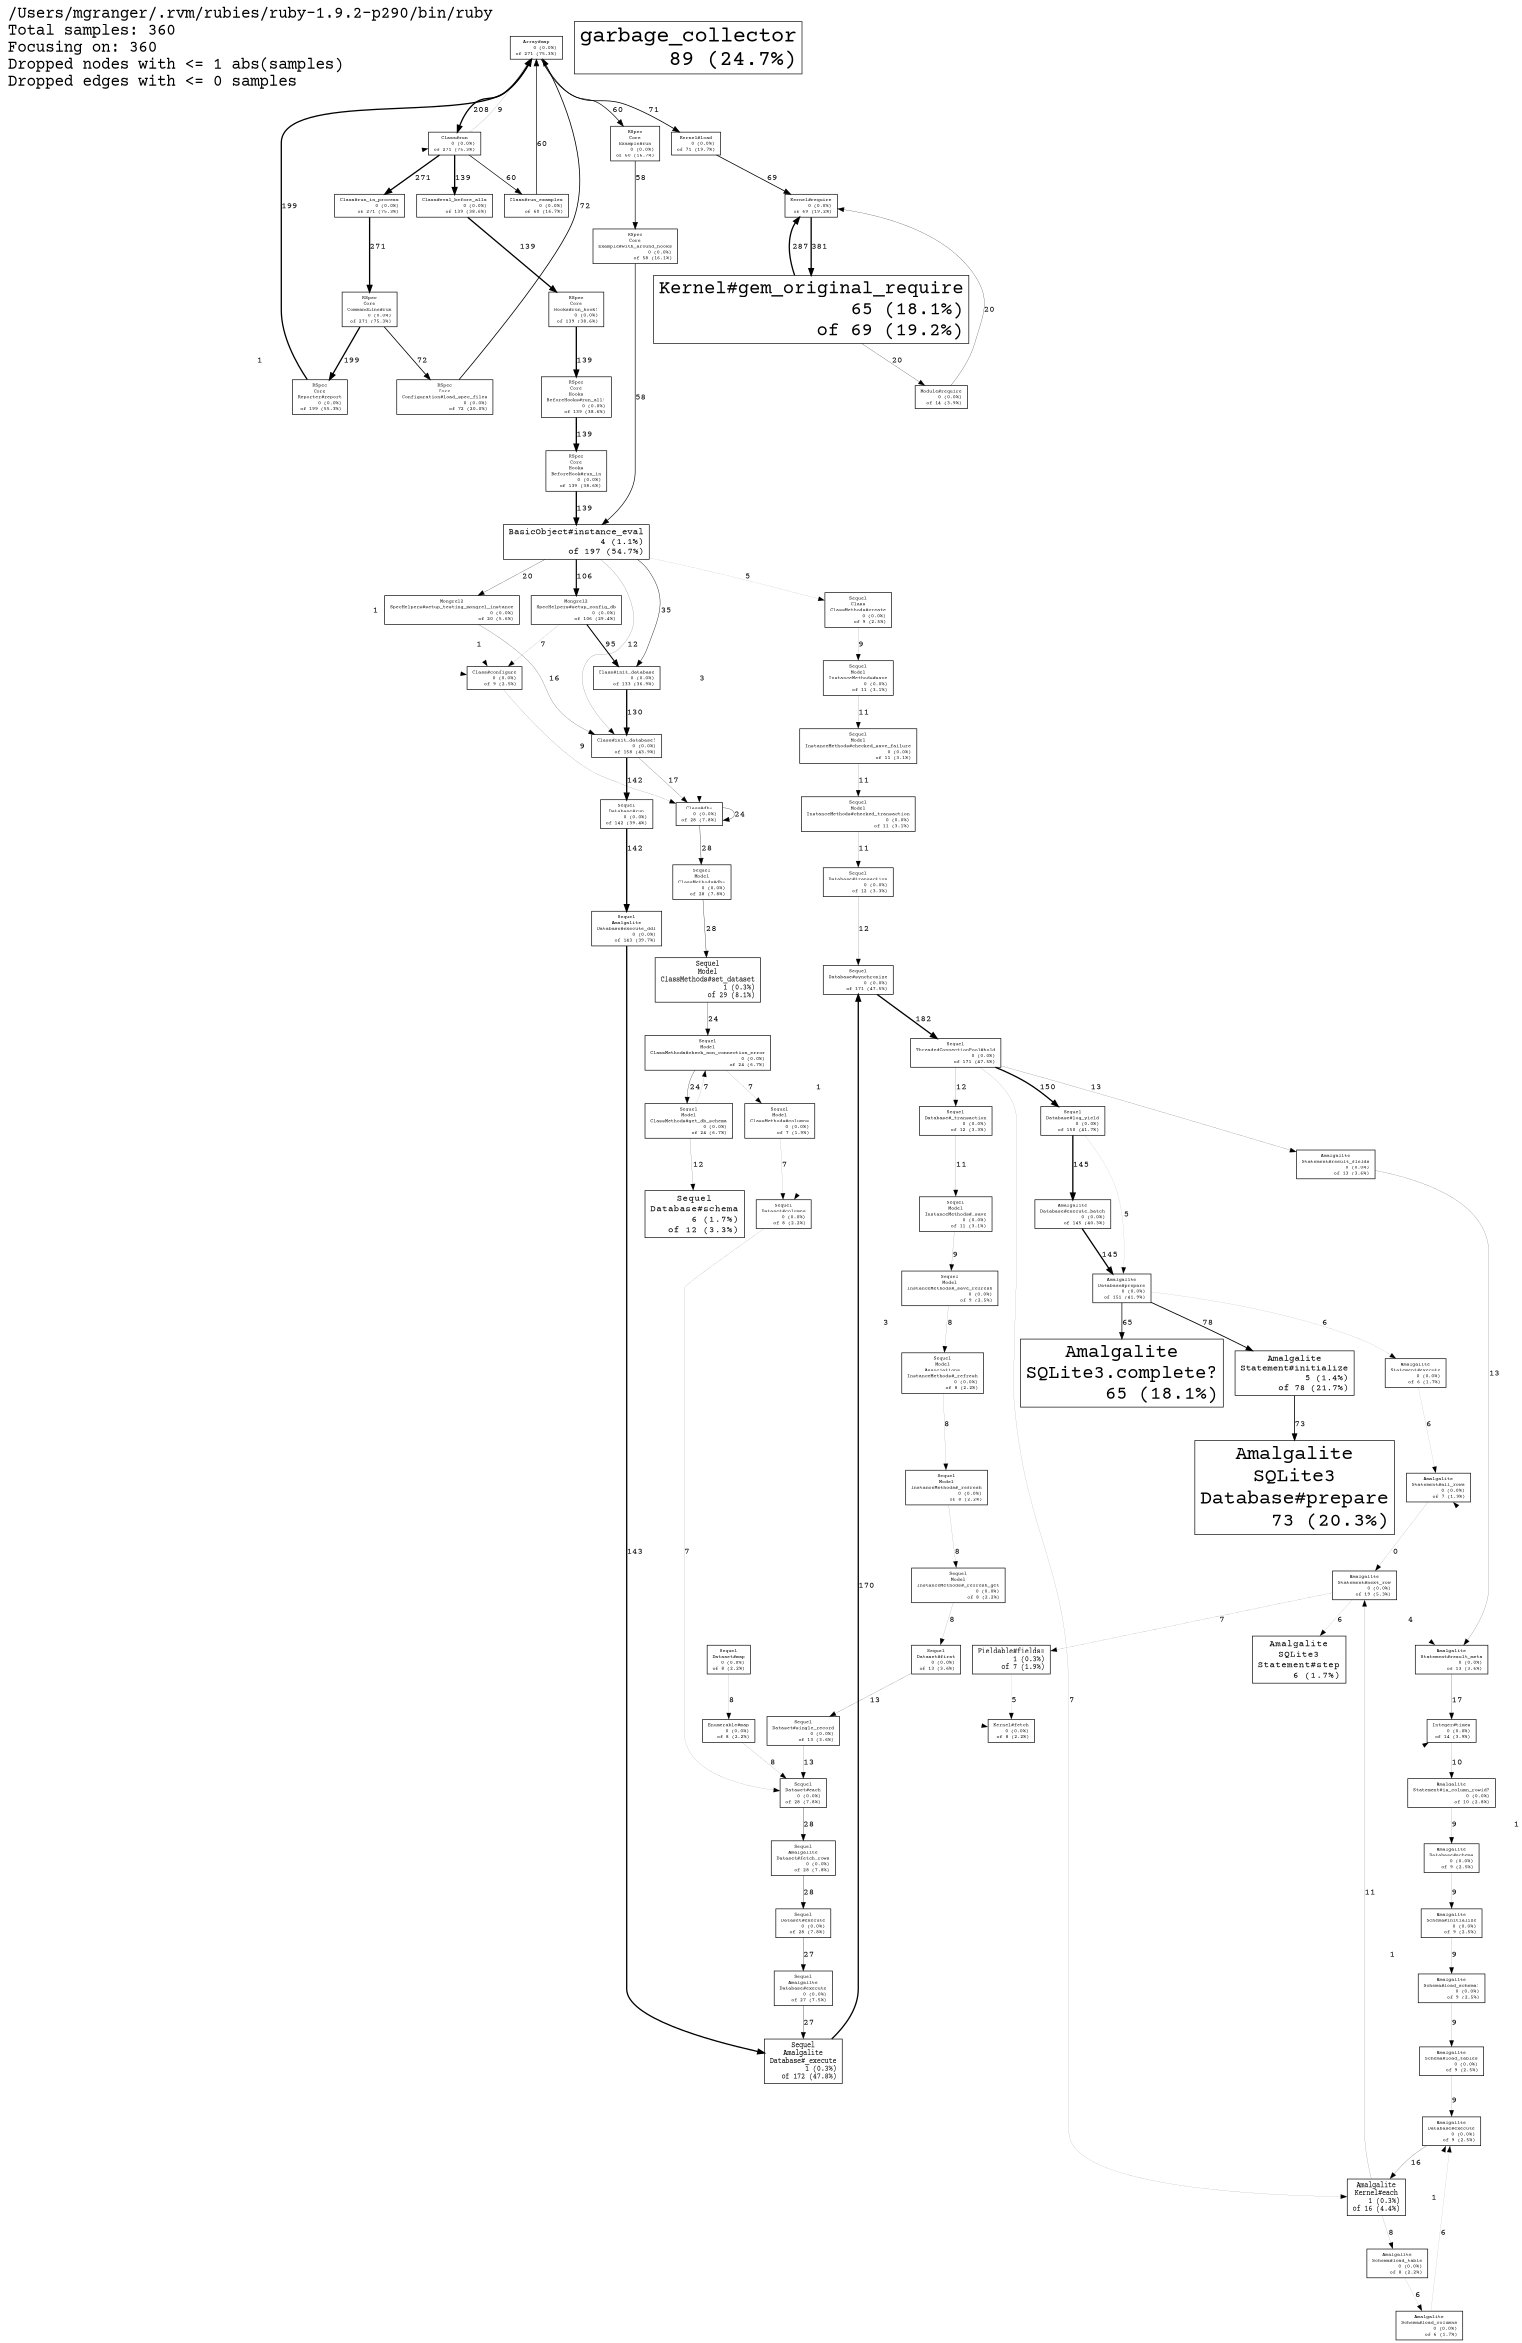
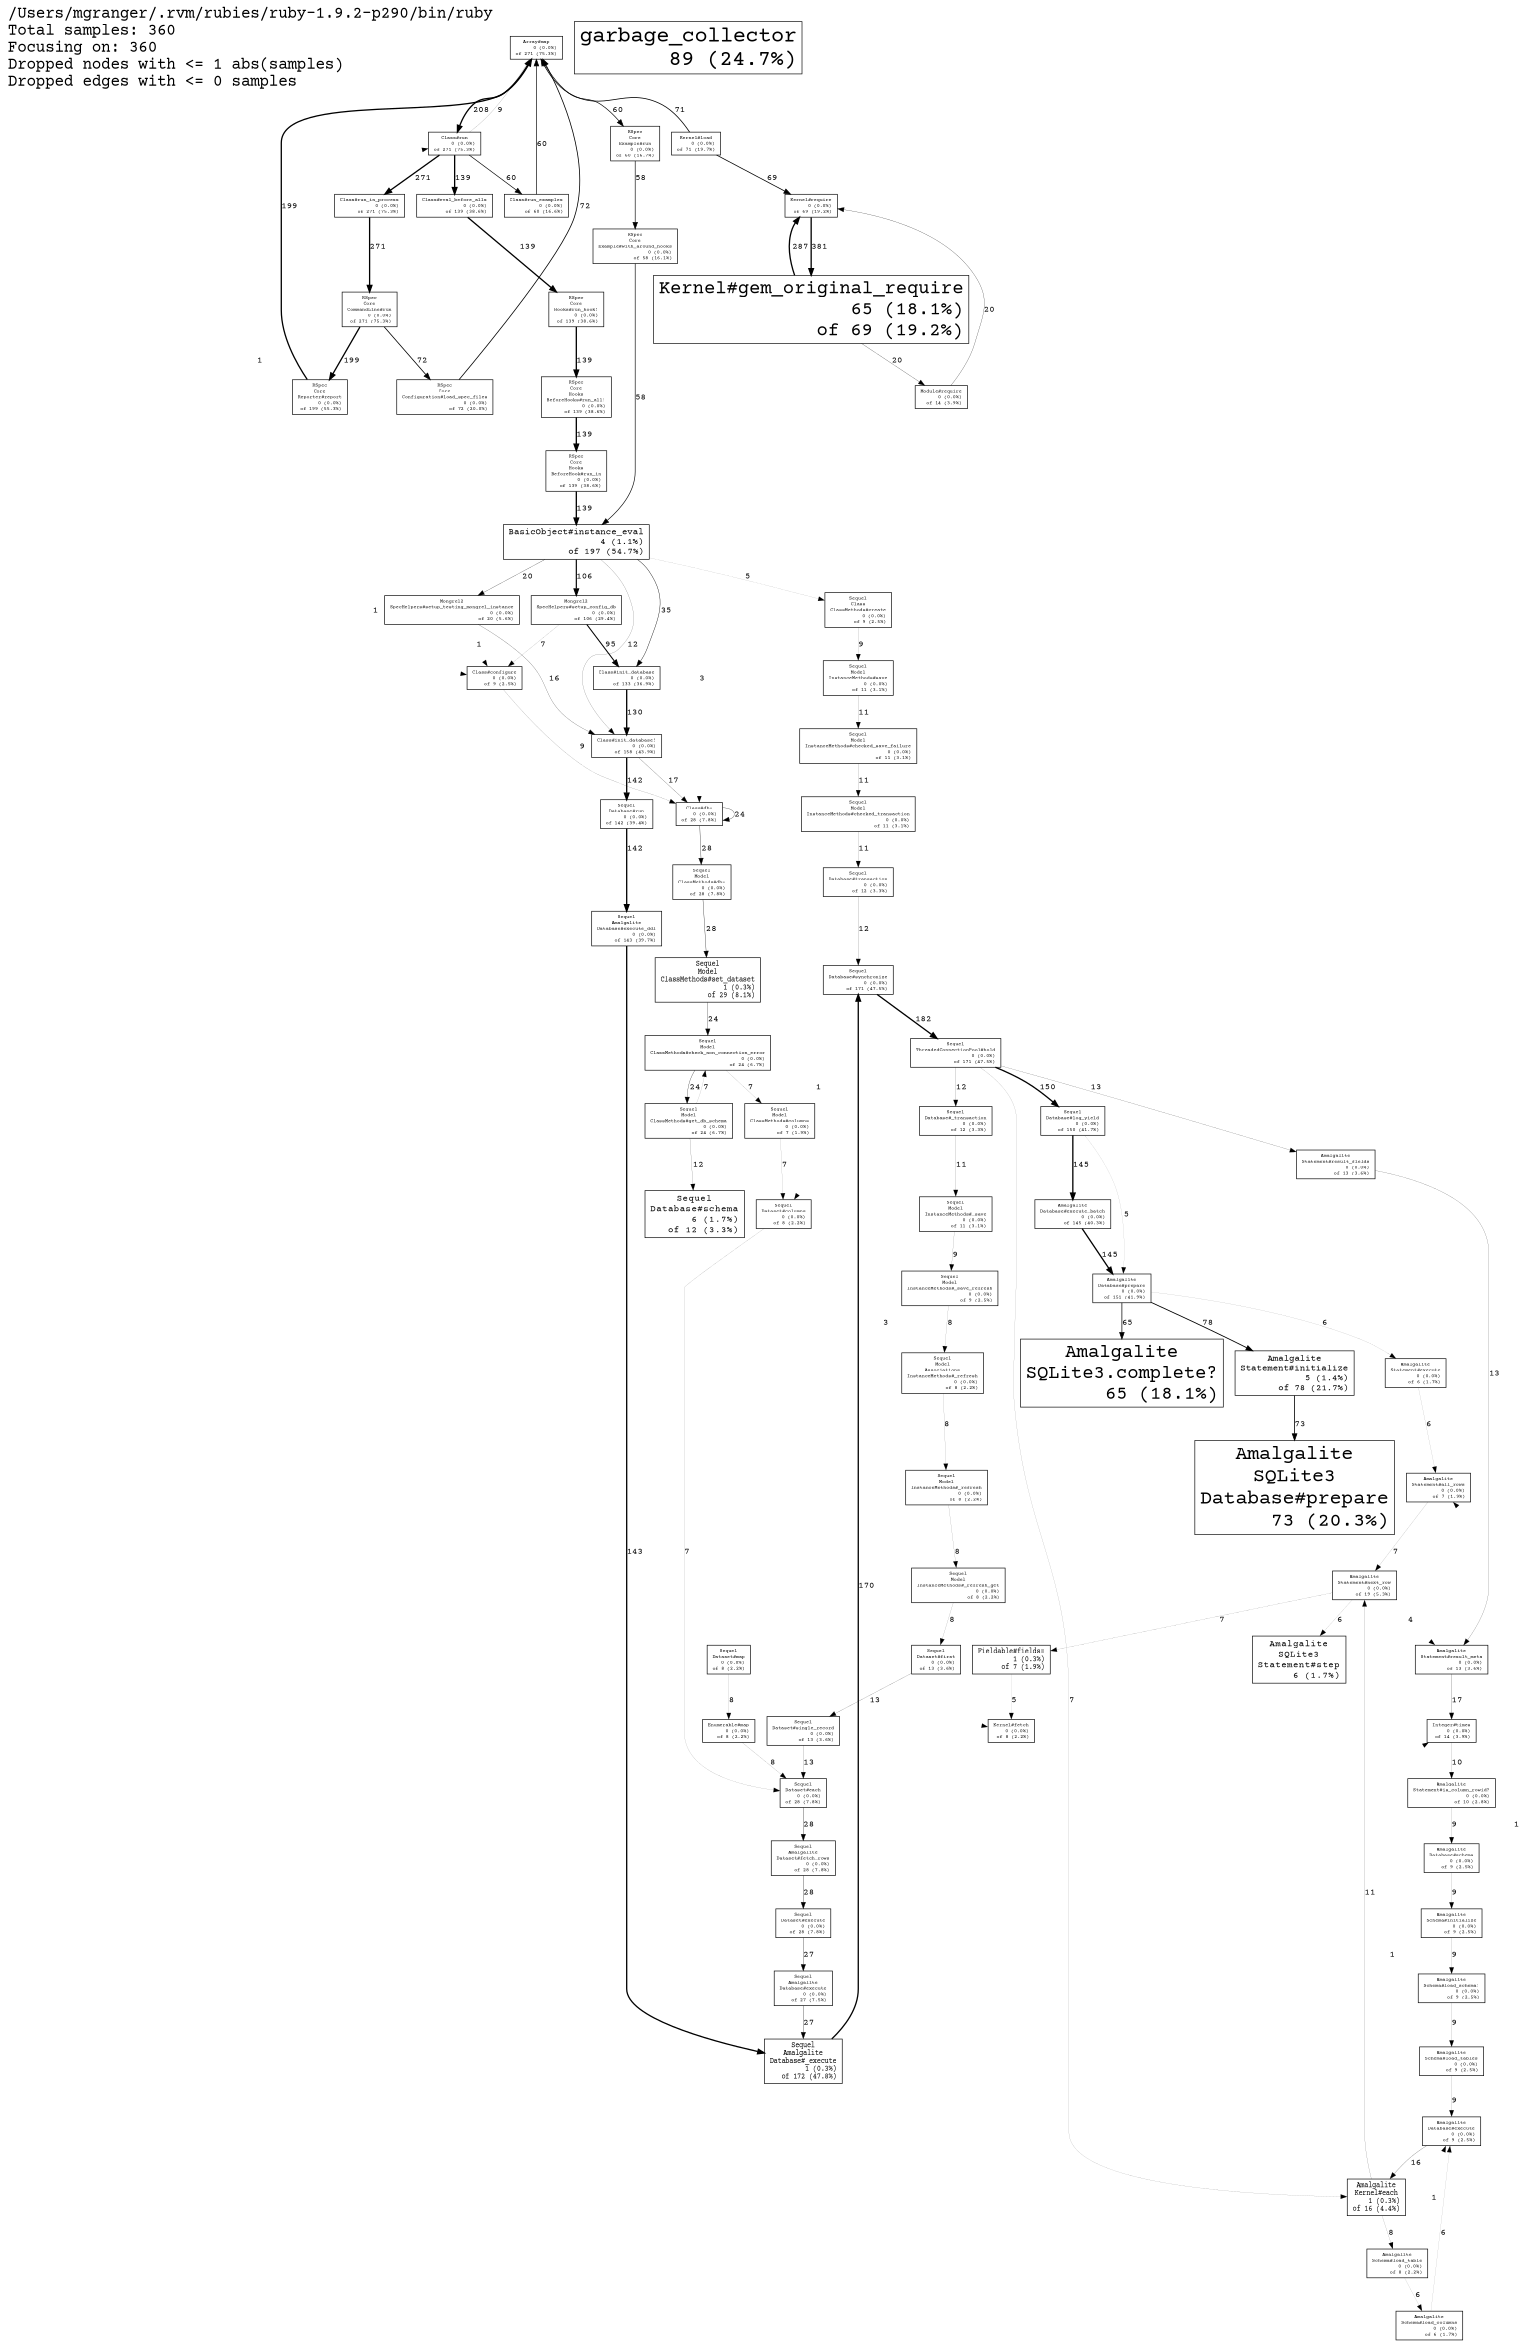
(606, 101) -> (616, 99)
(536, 206) -> (536, 206)
(1396, 1551) -> (1396, 1551)
